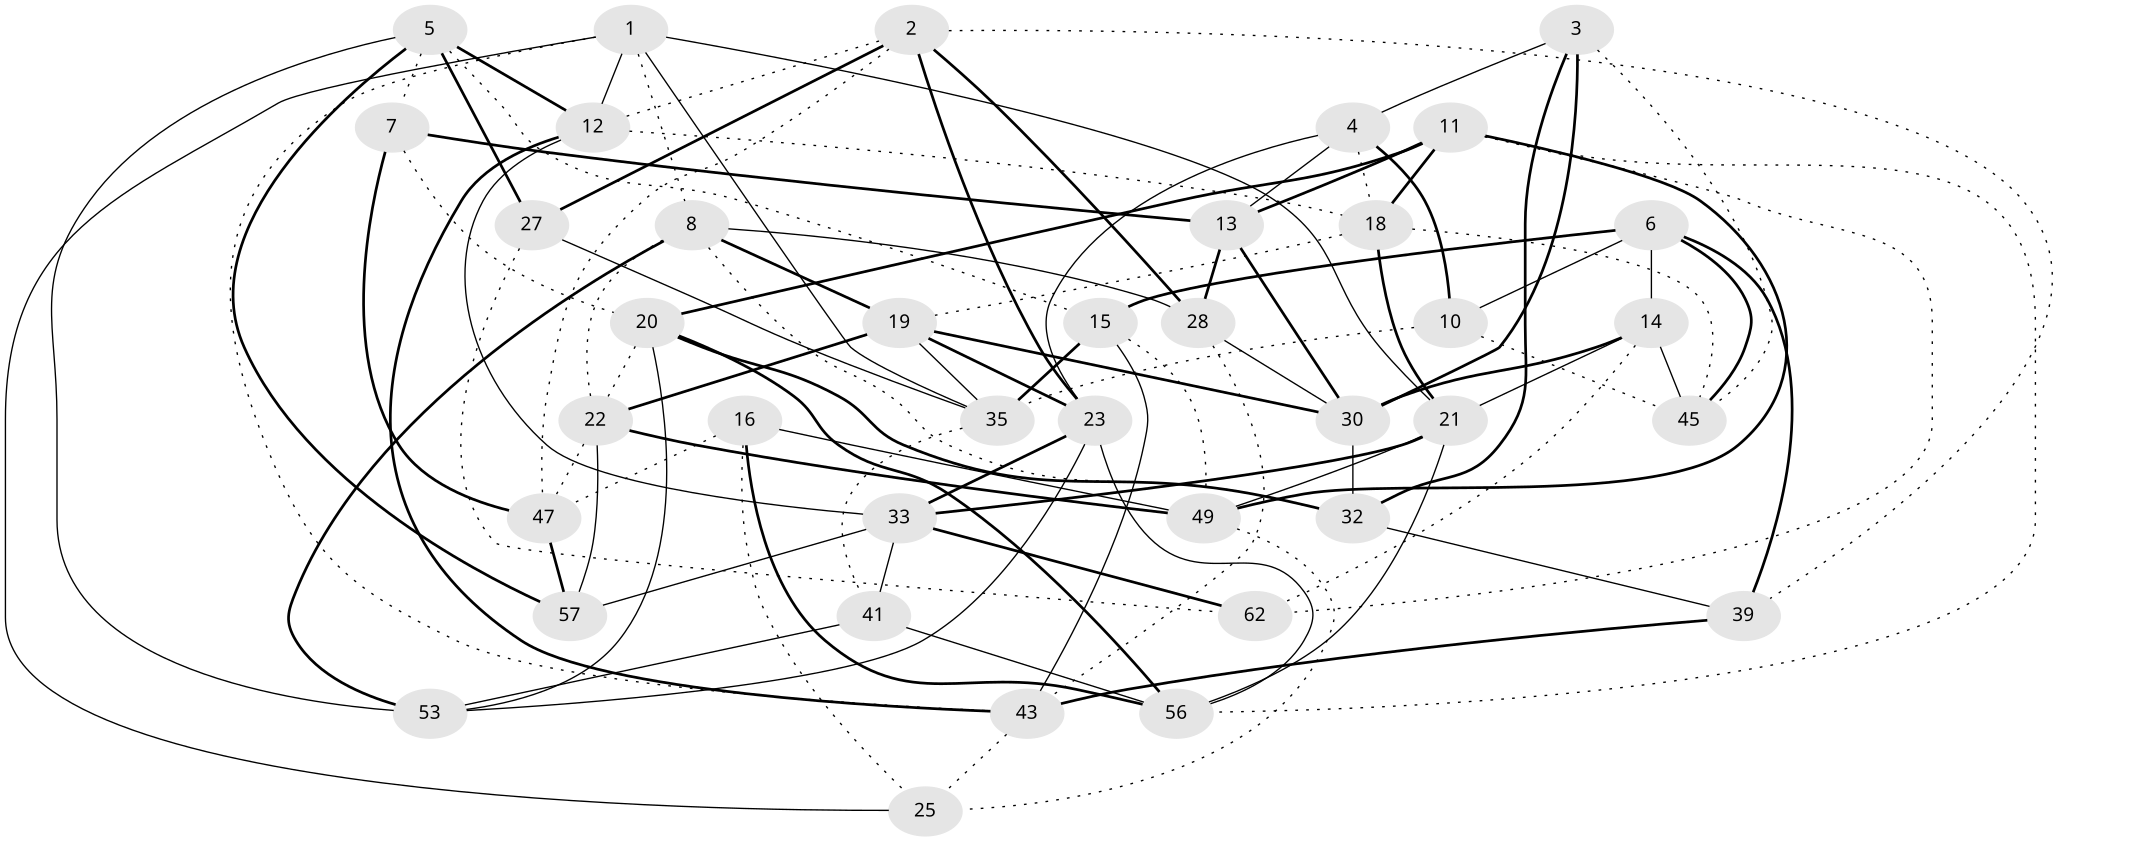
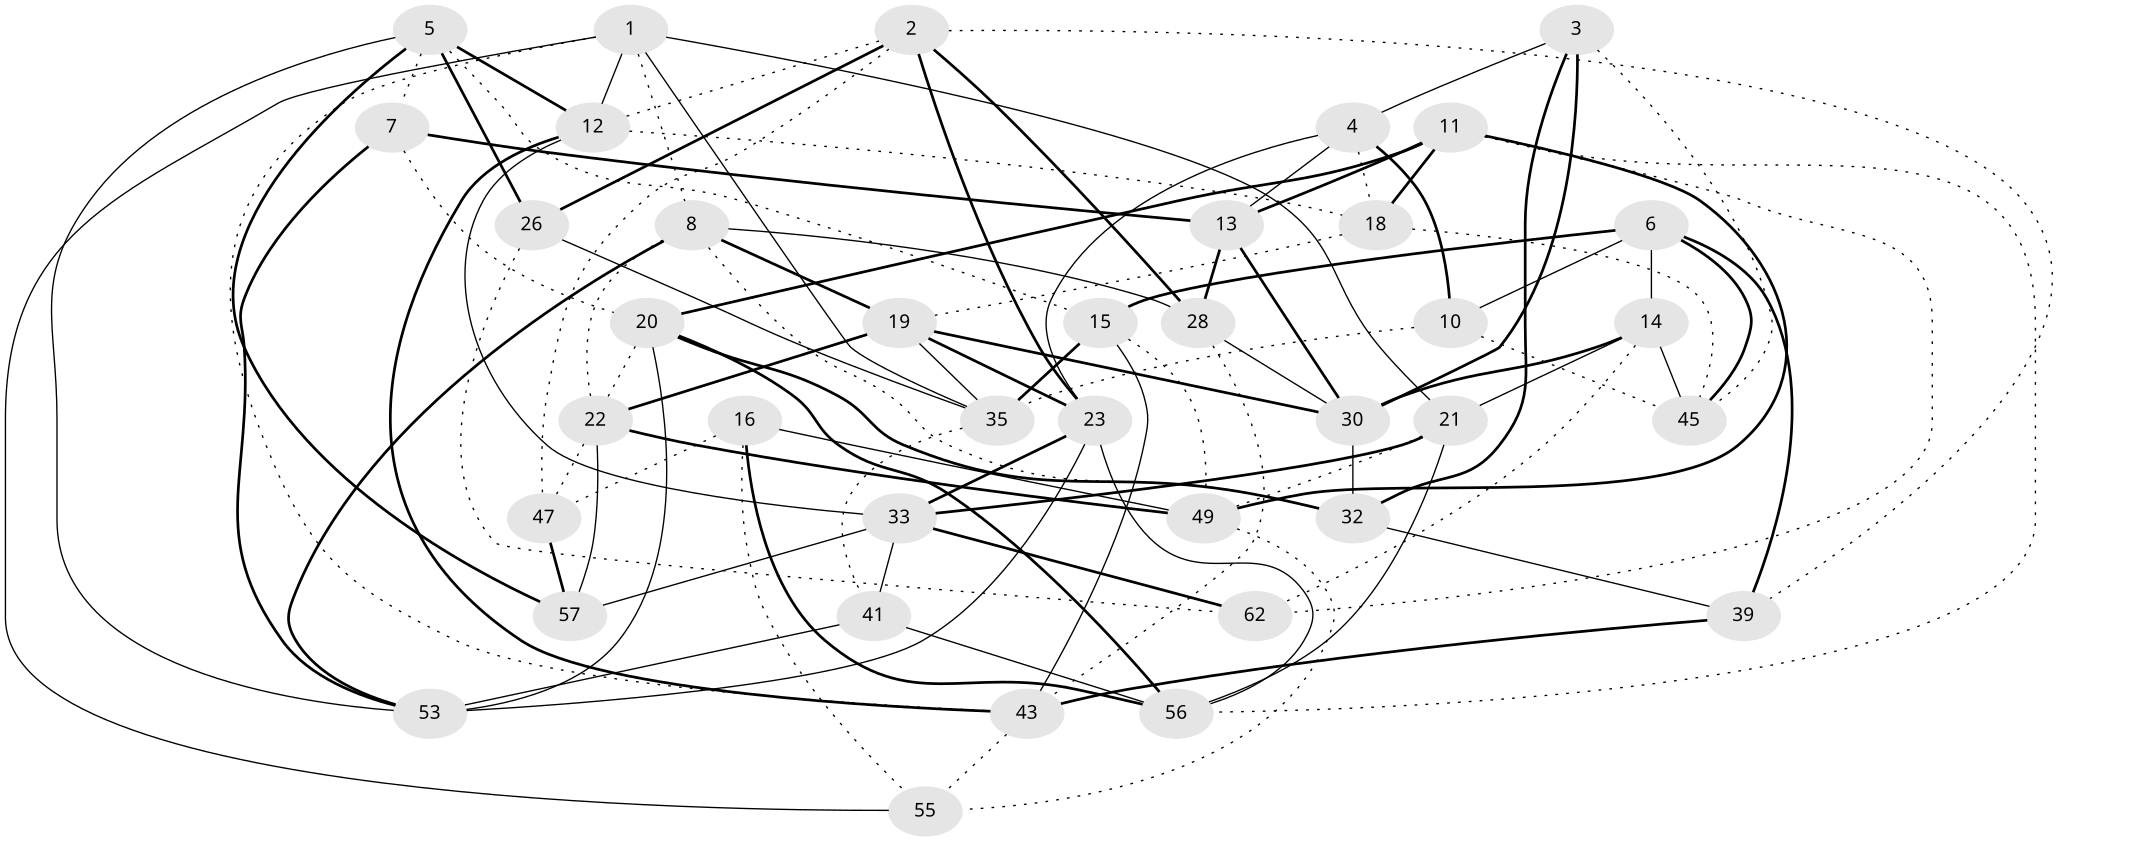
(532, 225) -> (532, 225)
(1392, 321) -> none
(369, 366) -> (242, 441)
(1330, 473) -> (1330, 473)
(925, 811) -> (925, 811)
